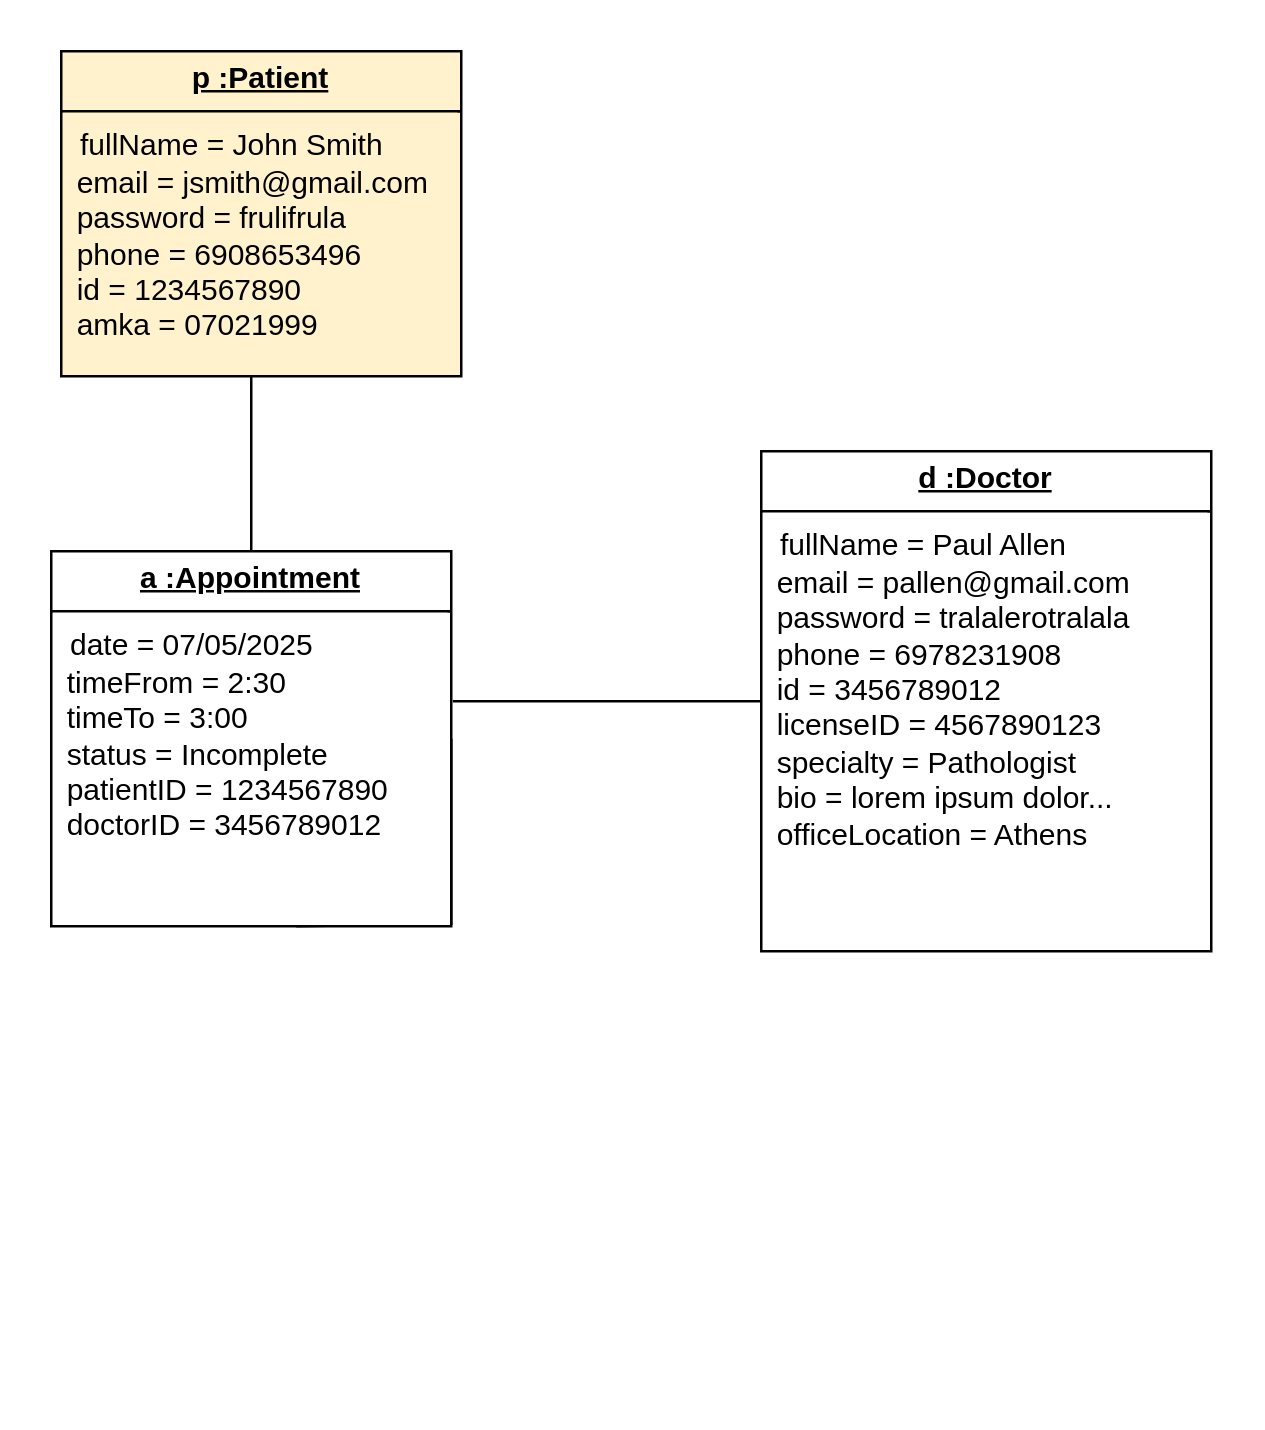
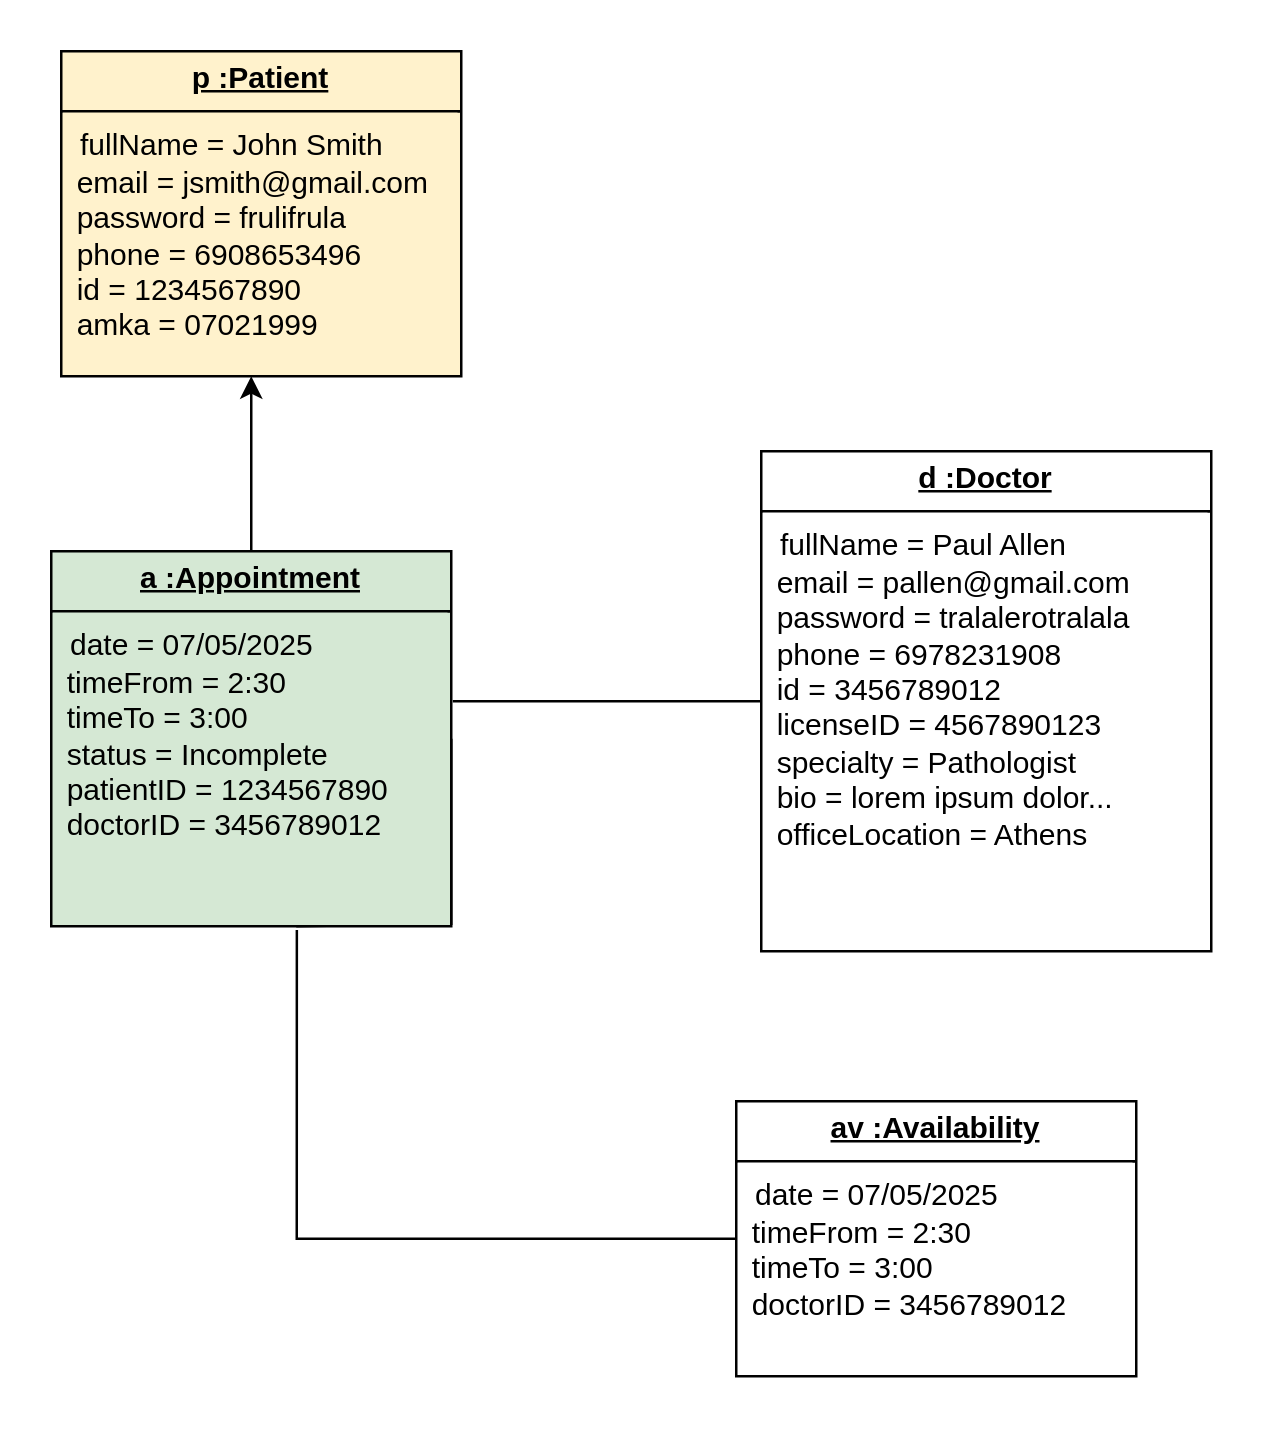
(251, 387) -> (251, 394)
(251, 739) -> (251, 739)
none -> (363, 1239)
none -> (936, 1239)
